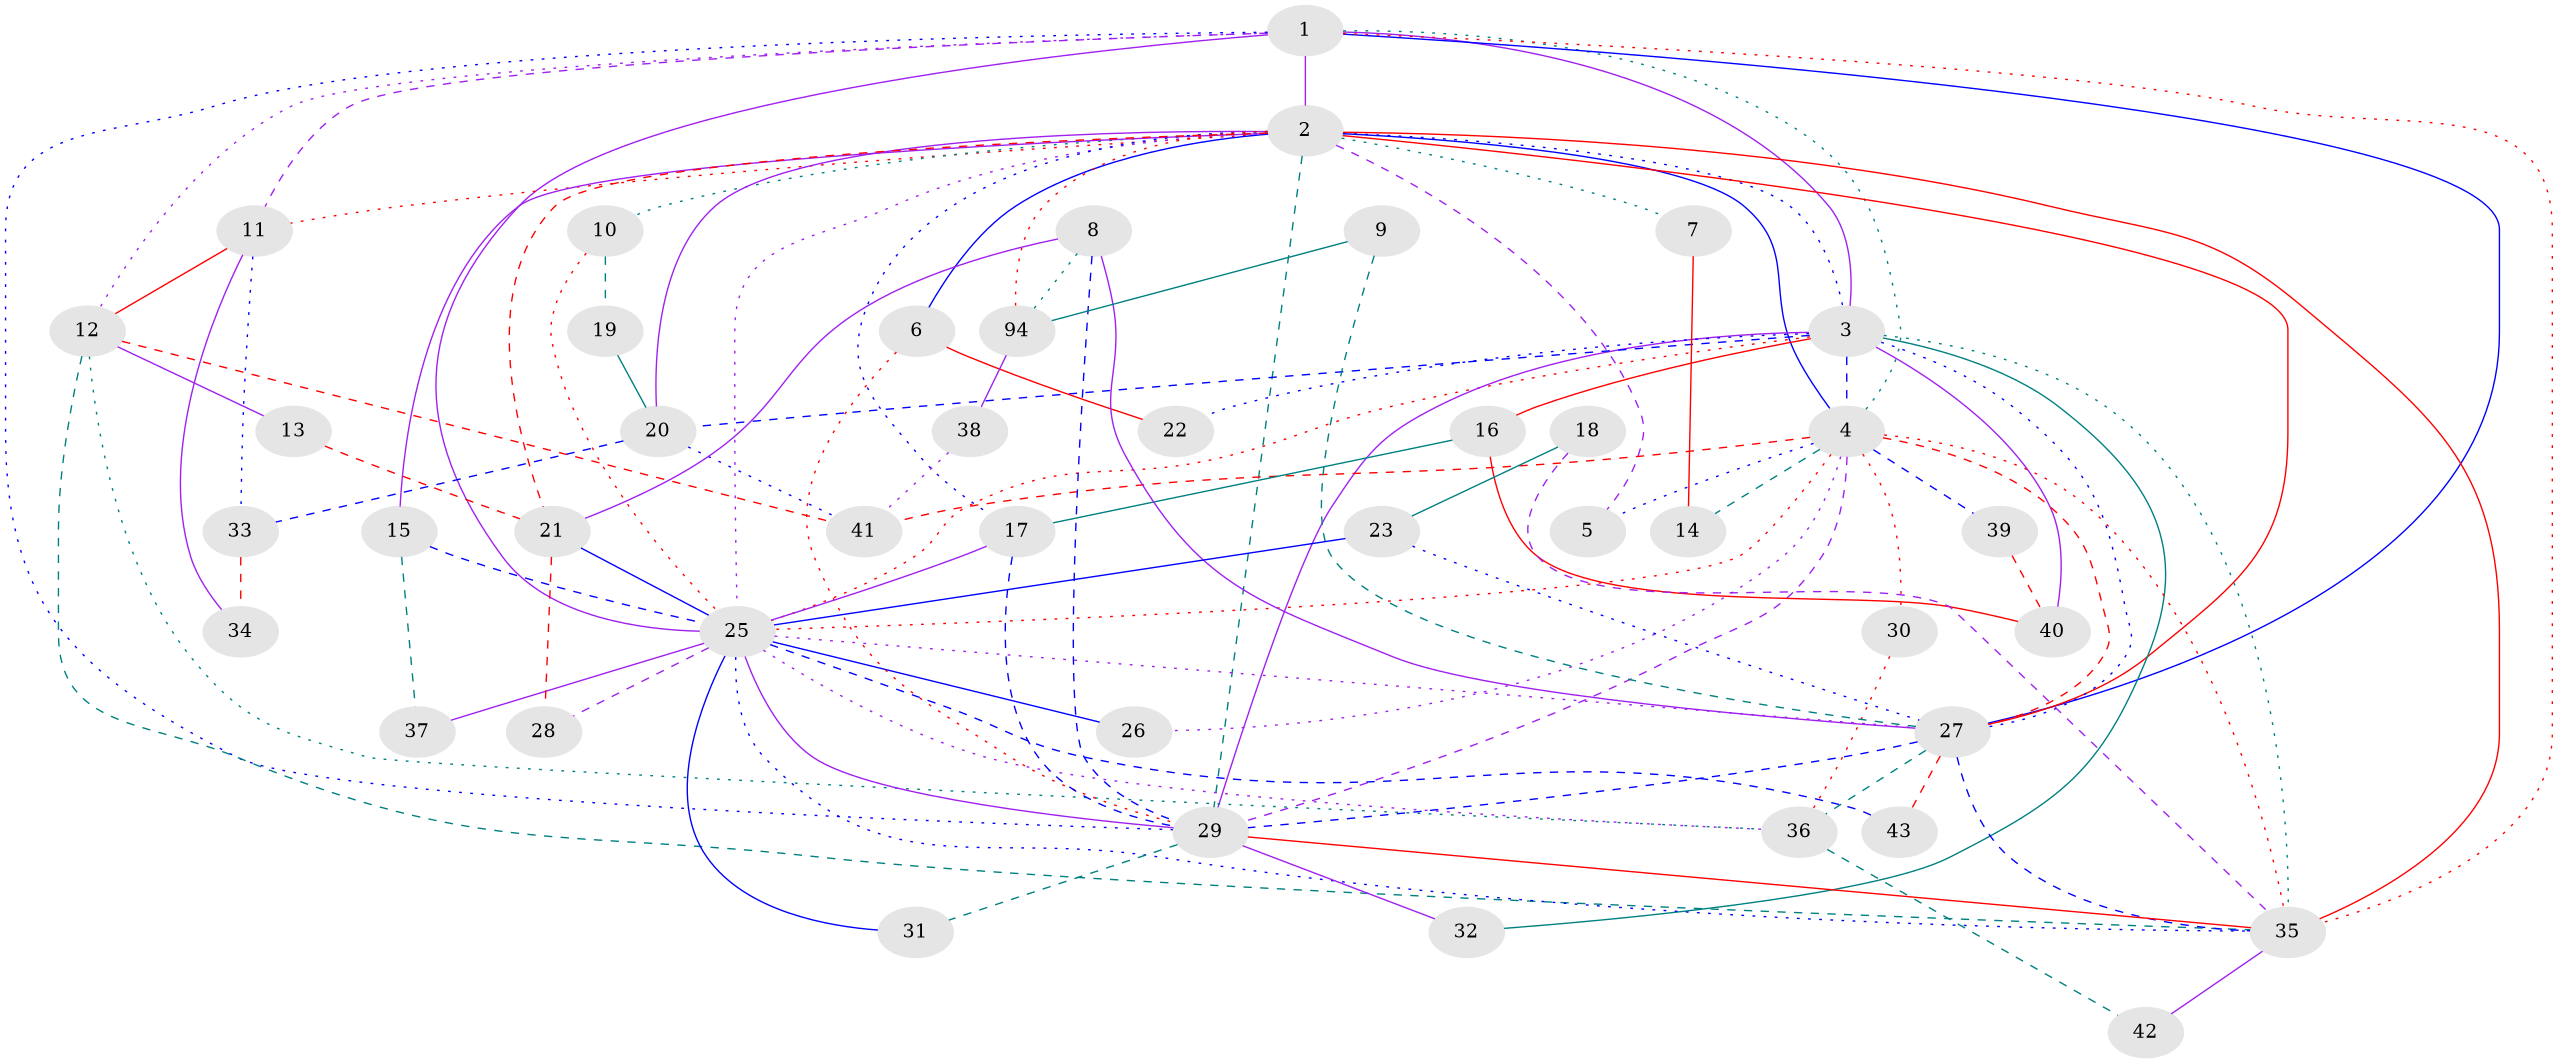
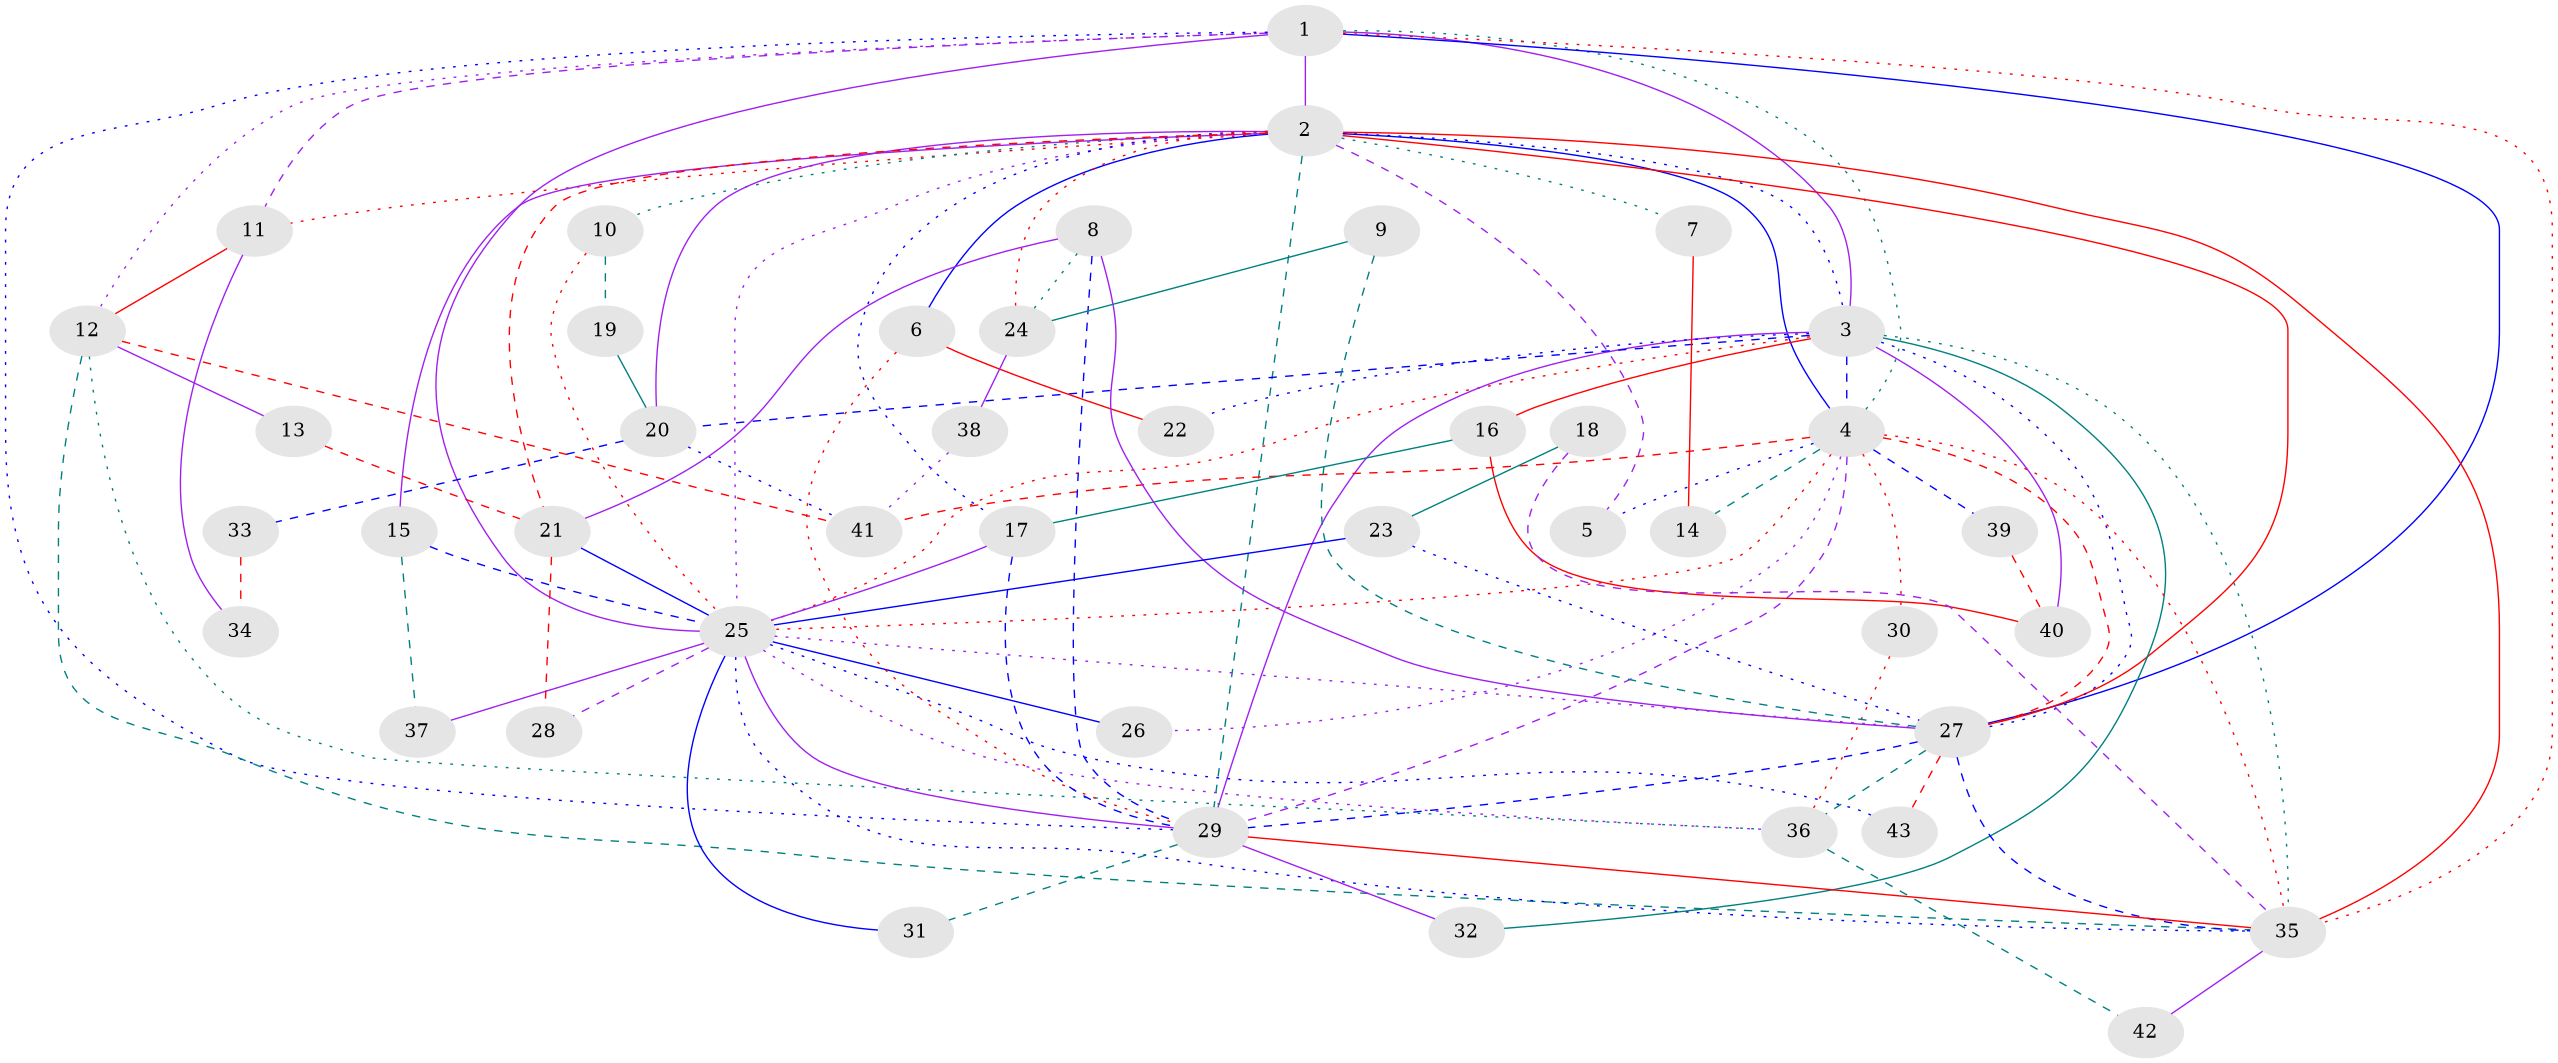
(1017, 331) -> (1017, 331)
(245, 381) -> none
(1312, 782) -> (1312, 782)
